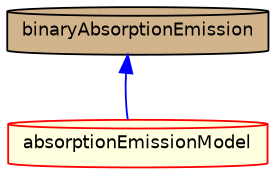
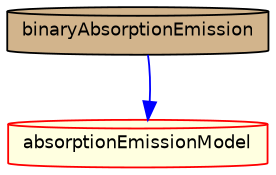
(126, 96) -> (150, 78)
